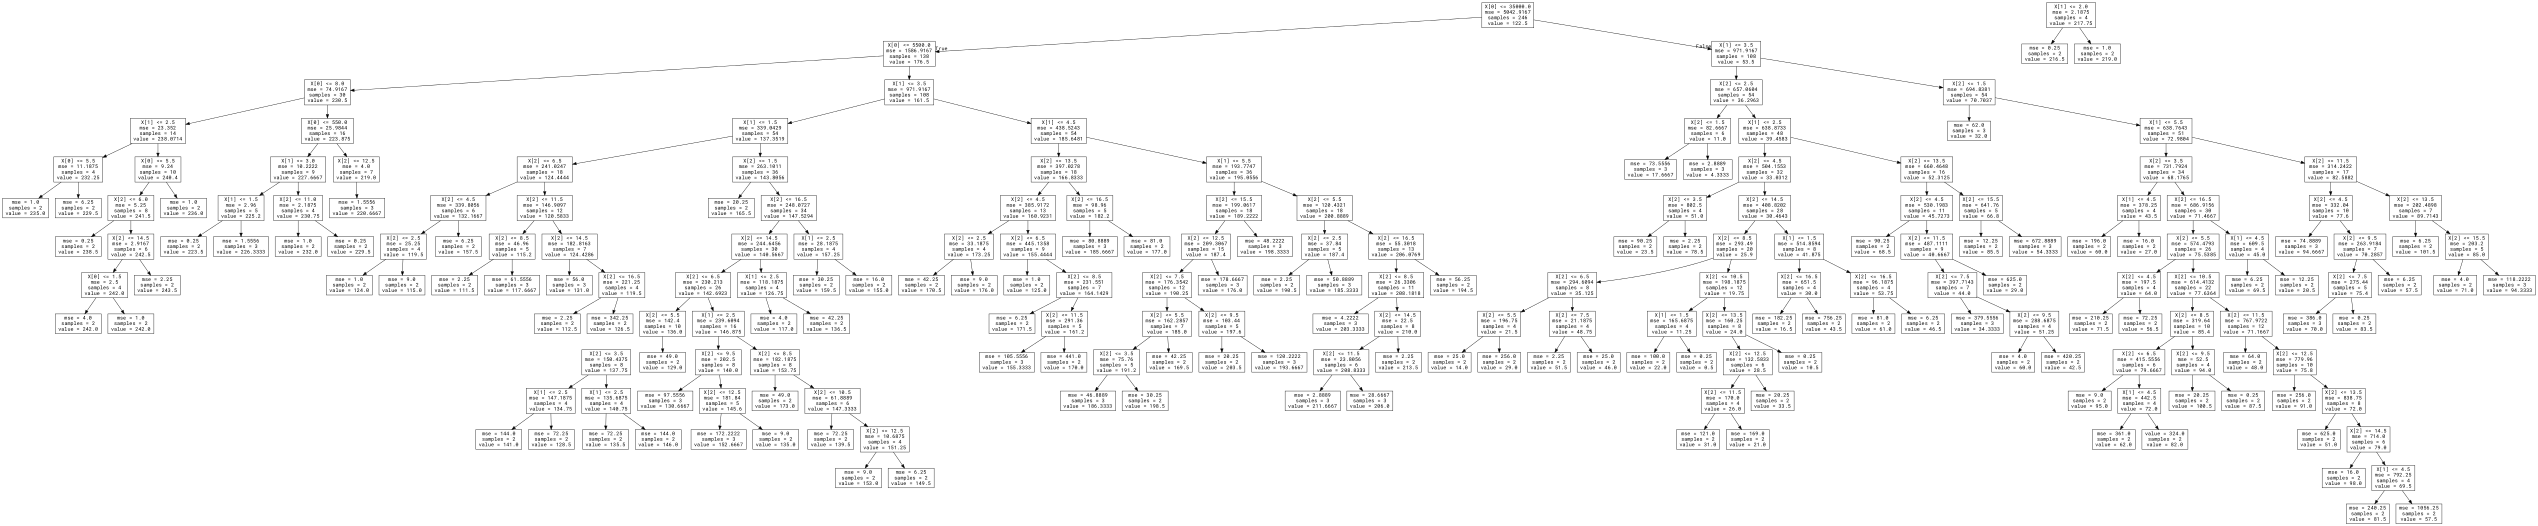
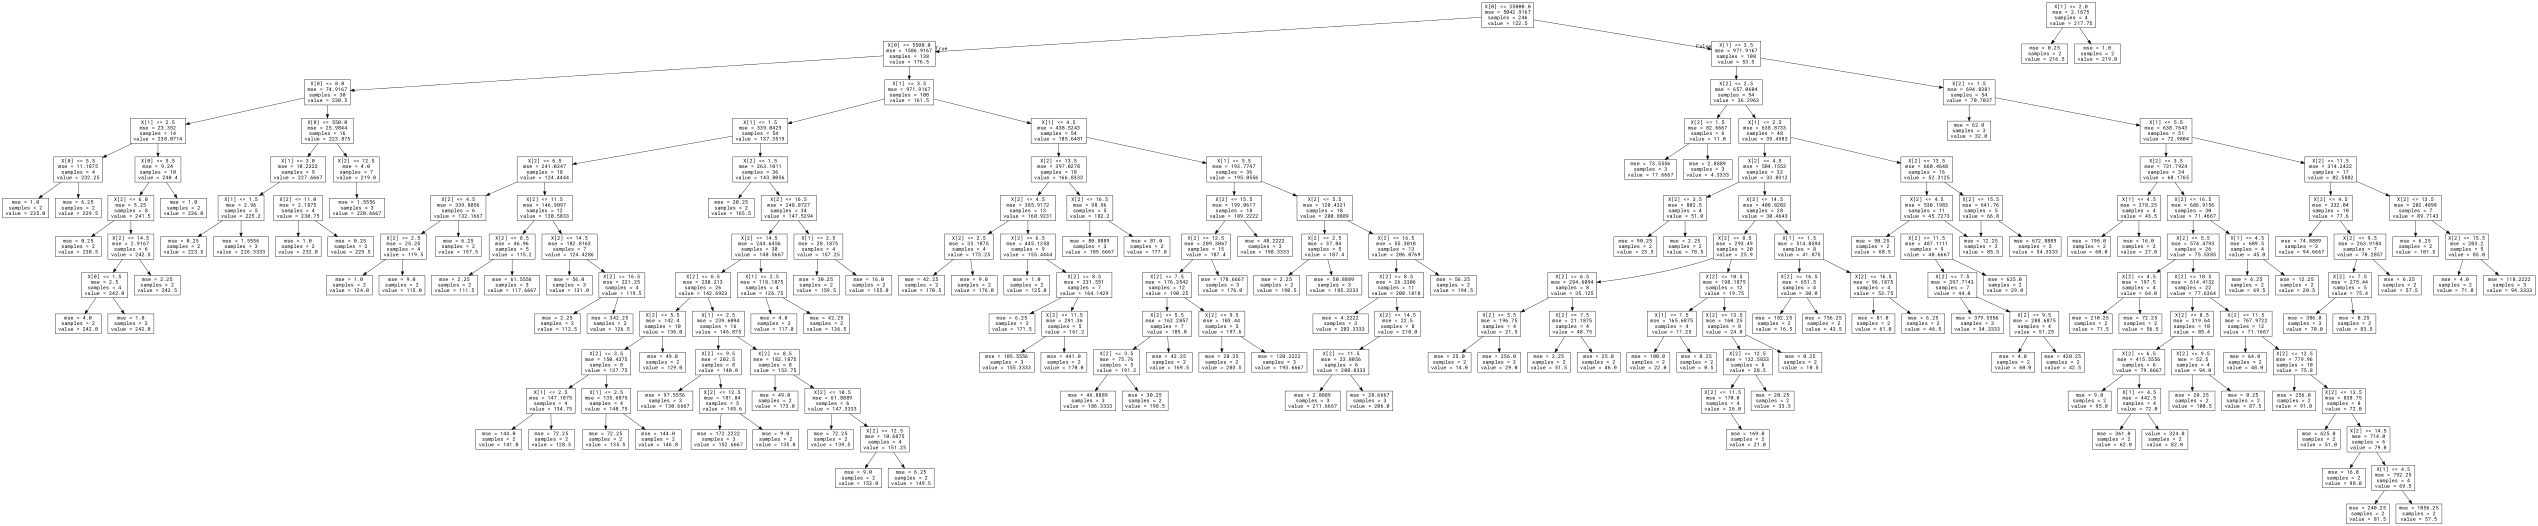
(298, 187) -> none
(1927, 225) -> (1954, 228)
none -> (636, 342)
(1398, 362) -> none
(1698, 439) -> none
